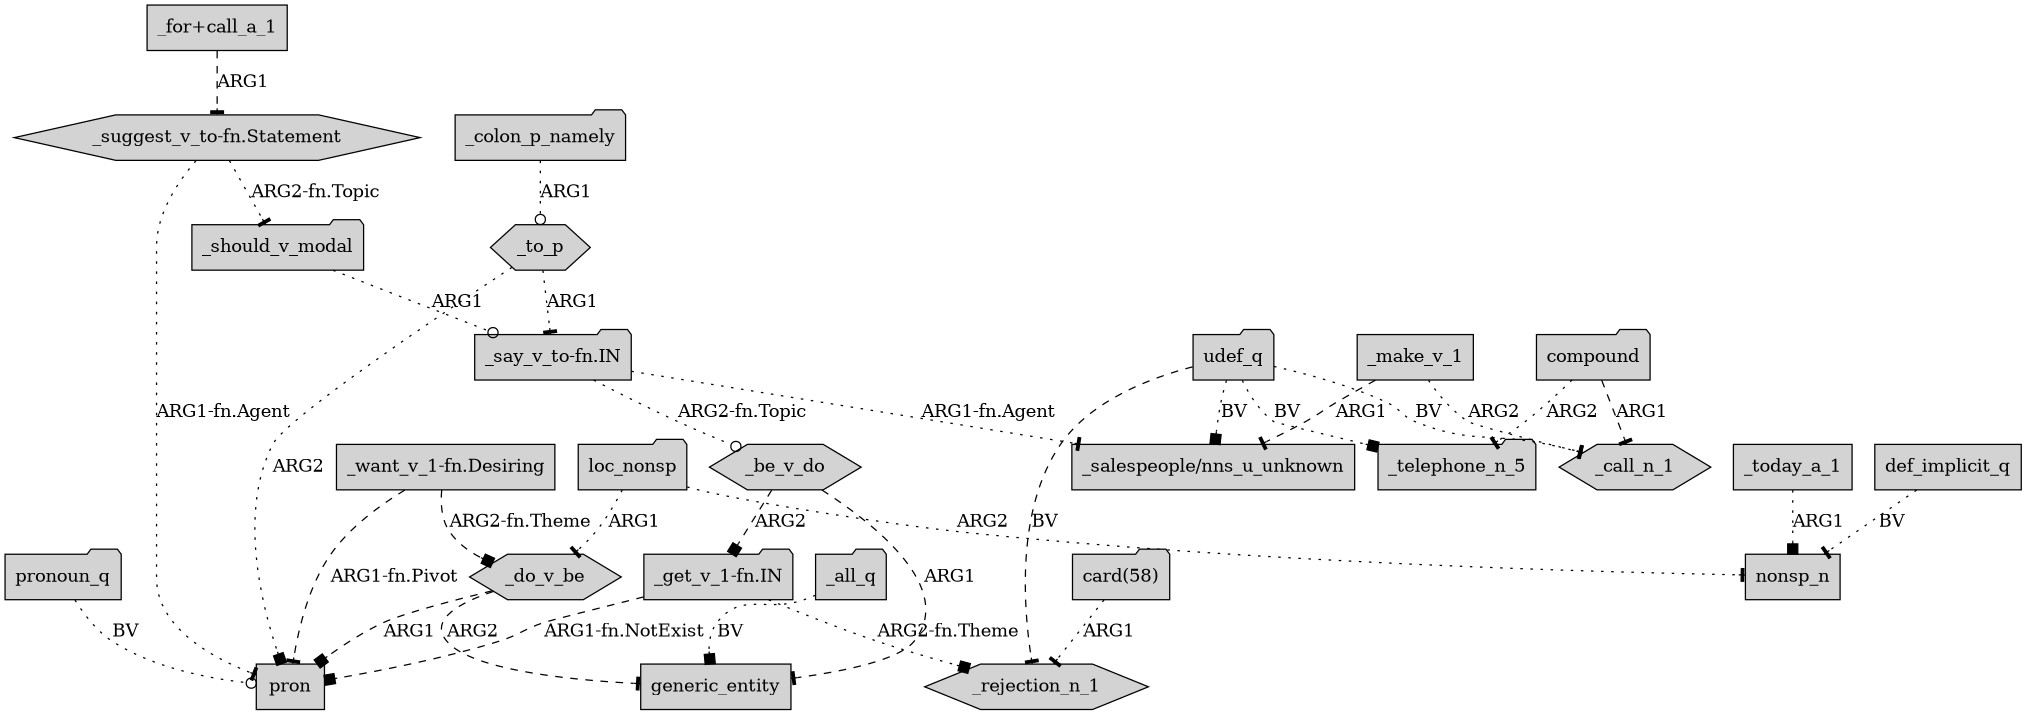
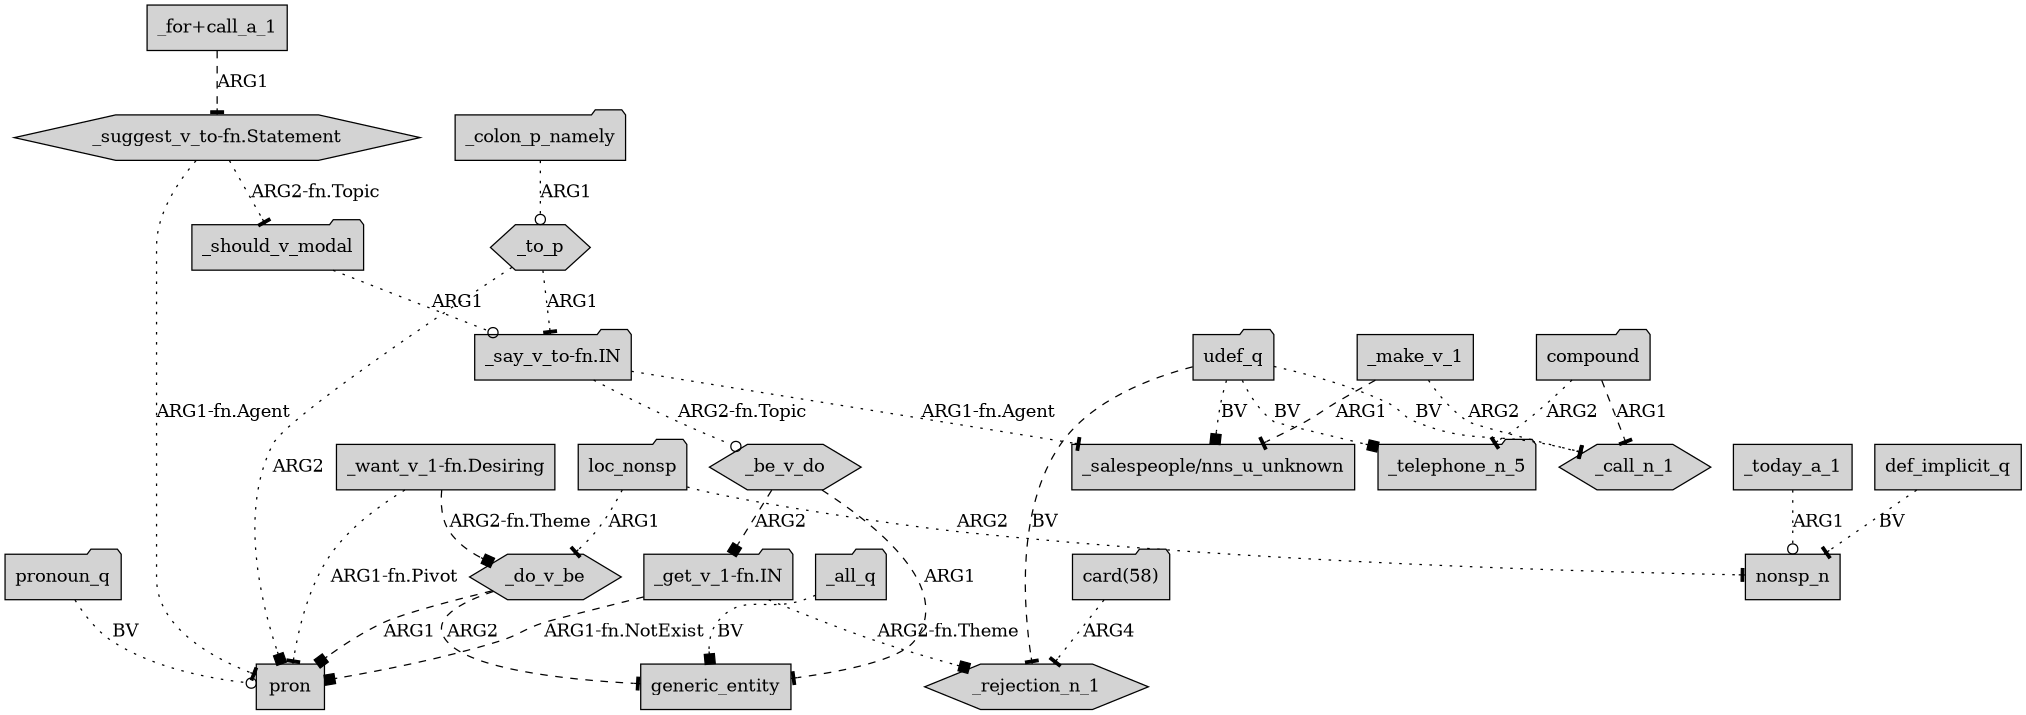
(1793, 516) -> (1793, 517)
(328, 559) -> (328, 559)
(1109, 632) -> (1109, 632)
